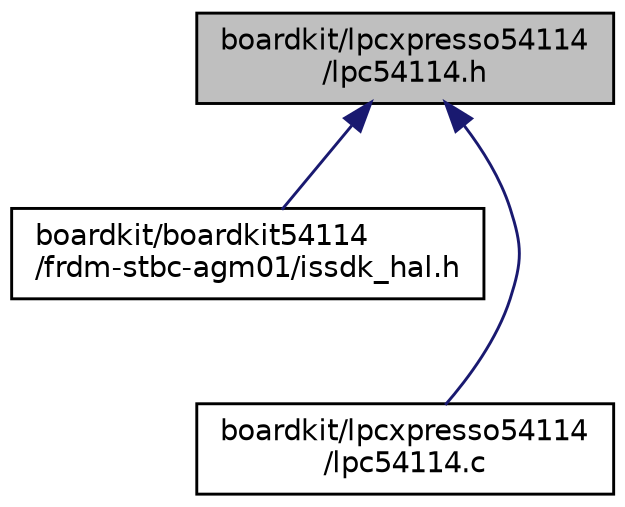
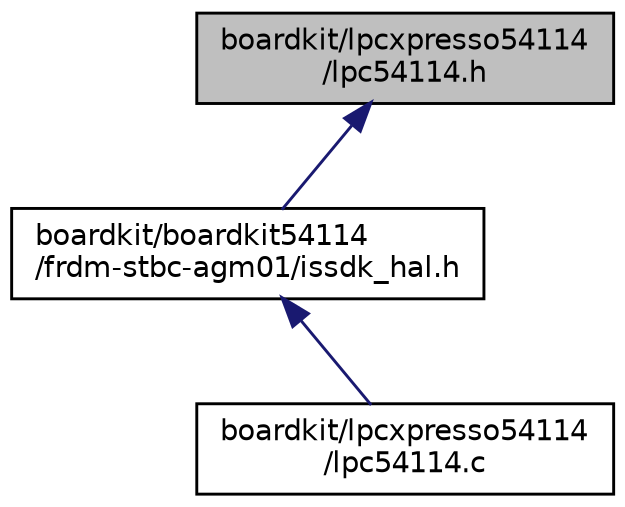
(518, 269) -> (336, 363)
